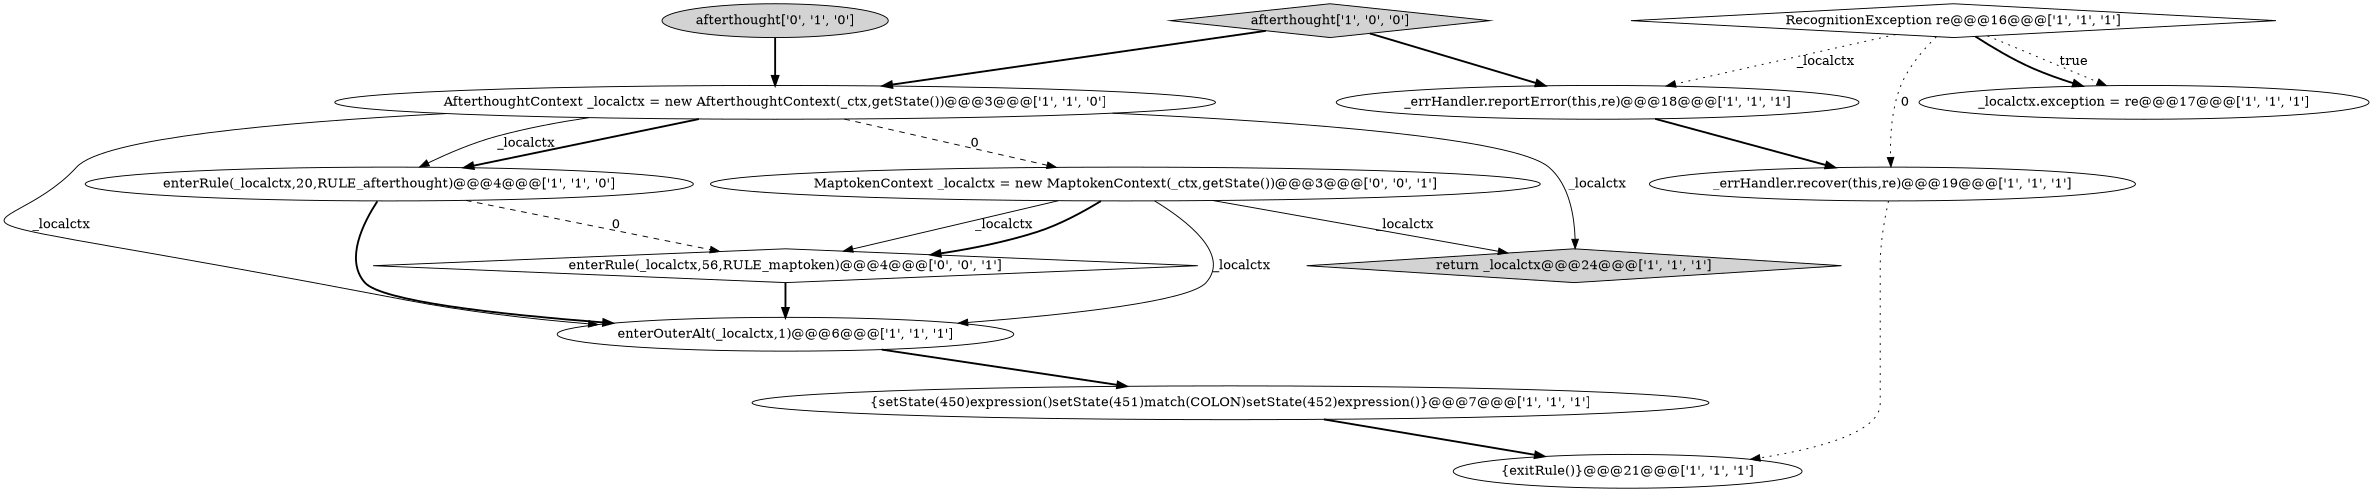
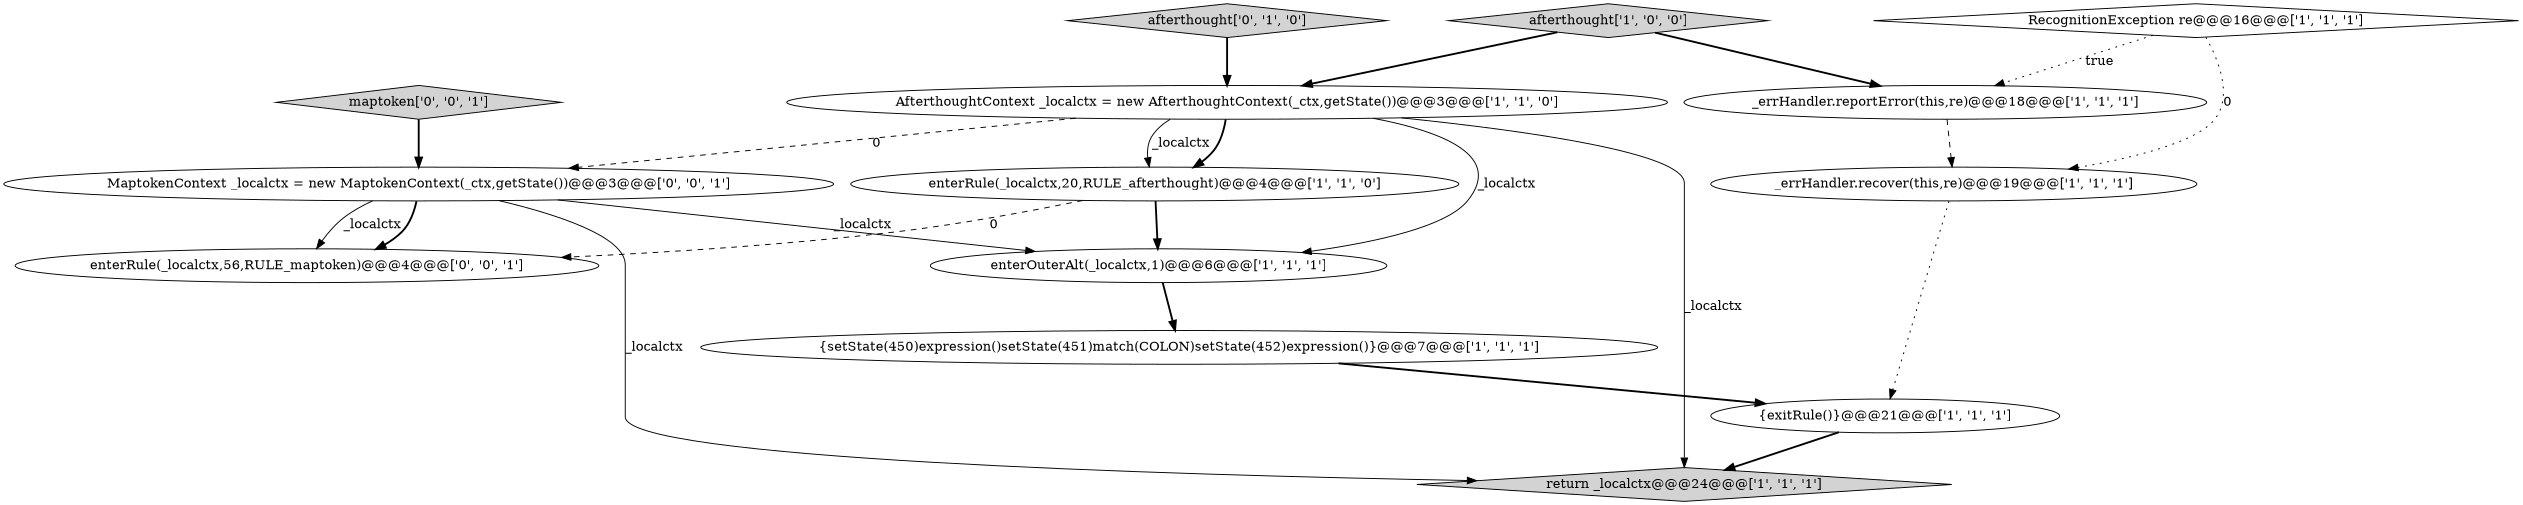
(775, 21) -> (1227, 21)
(1826, 61) -> (2100, 61)
none -> (419, 102)
(2144, 102) -> none
(1740, 142) -> (1949, 138)
(785, 266) -> (307, 266)
(785, 295) -> none
none -> (1787, 450)
